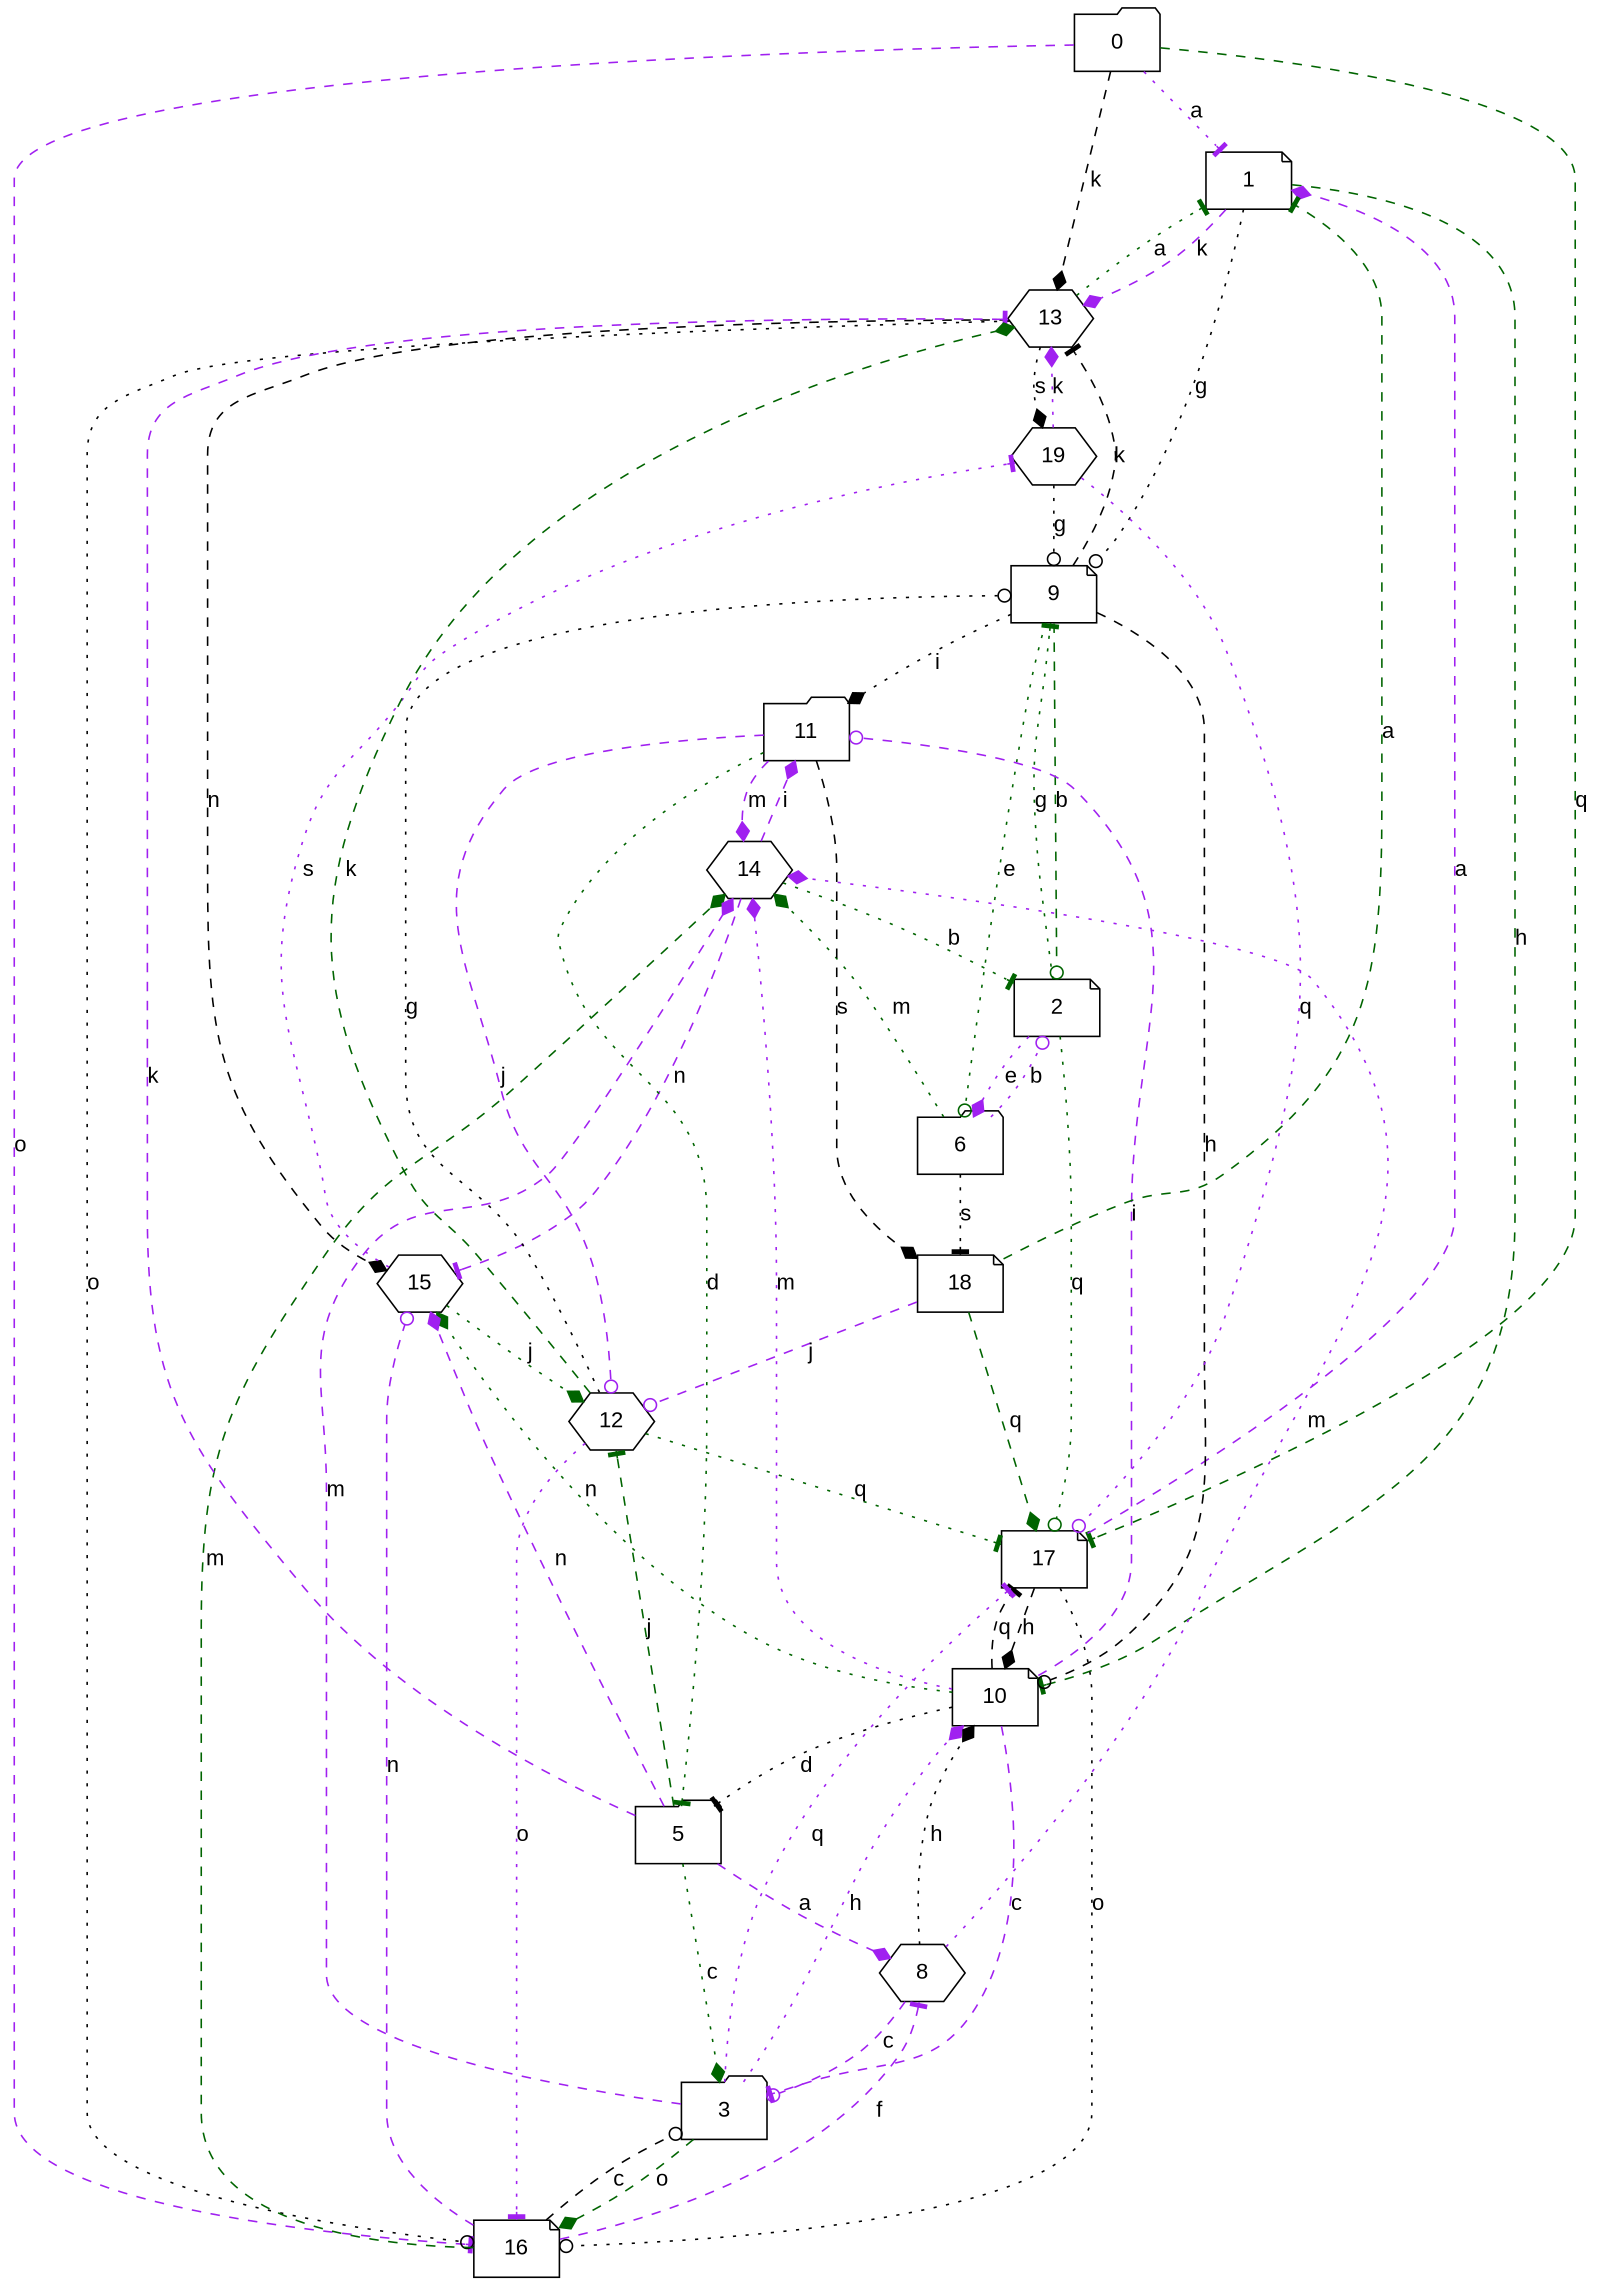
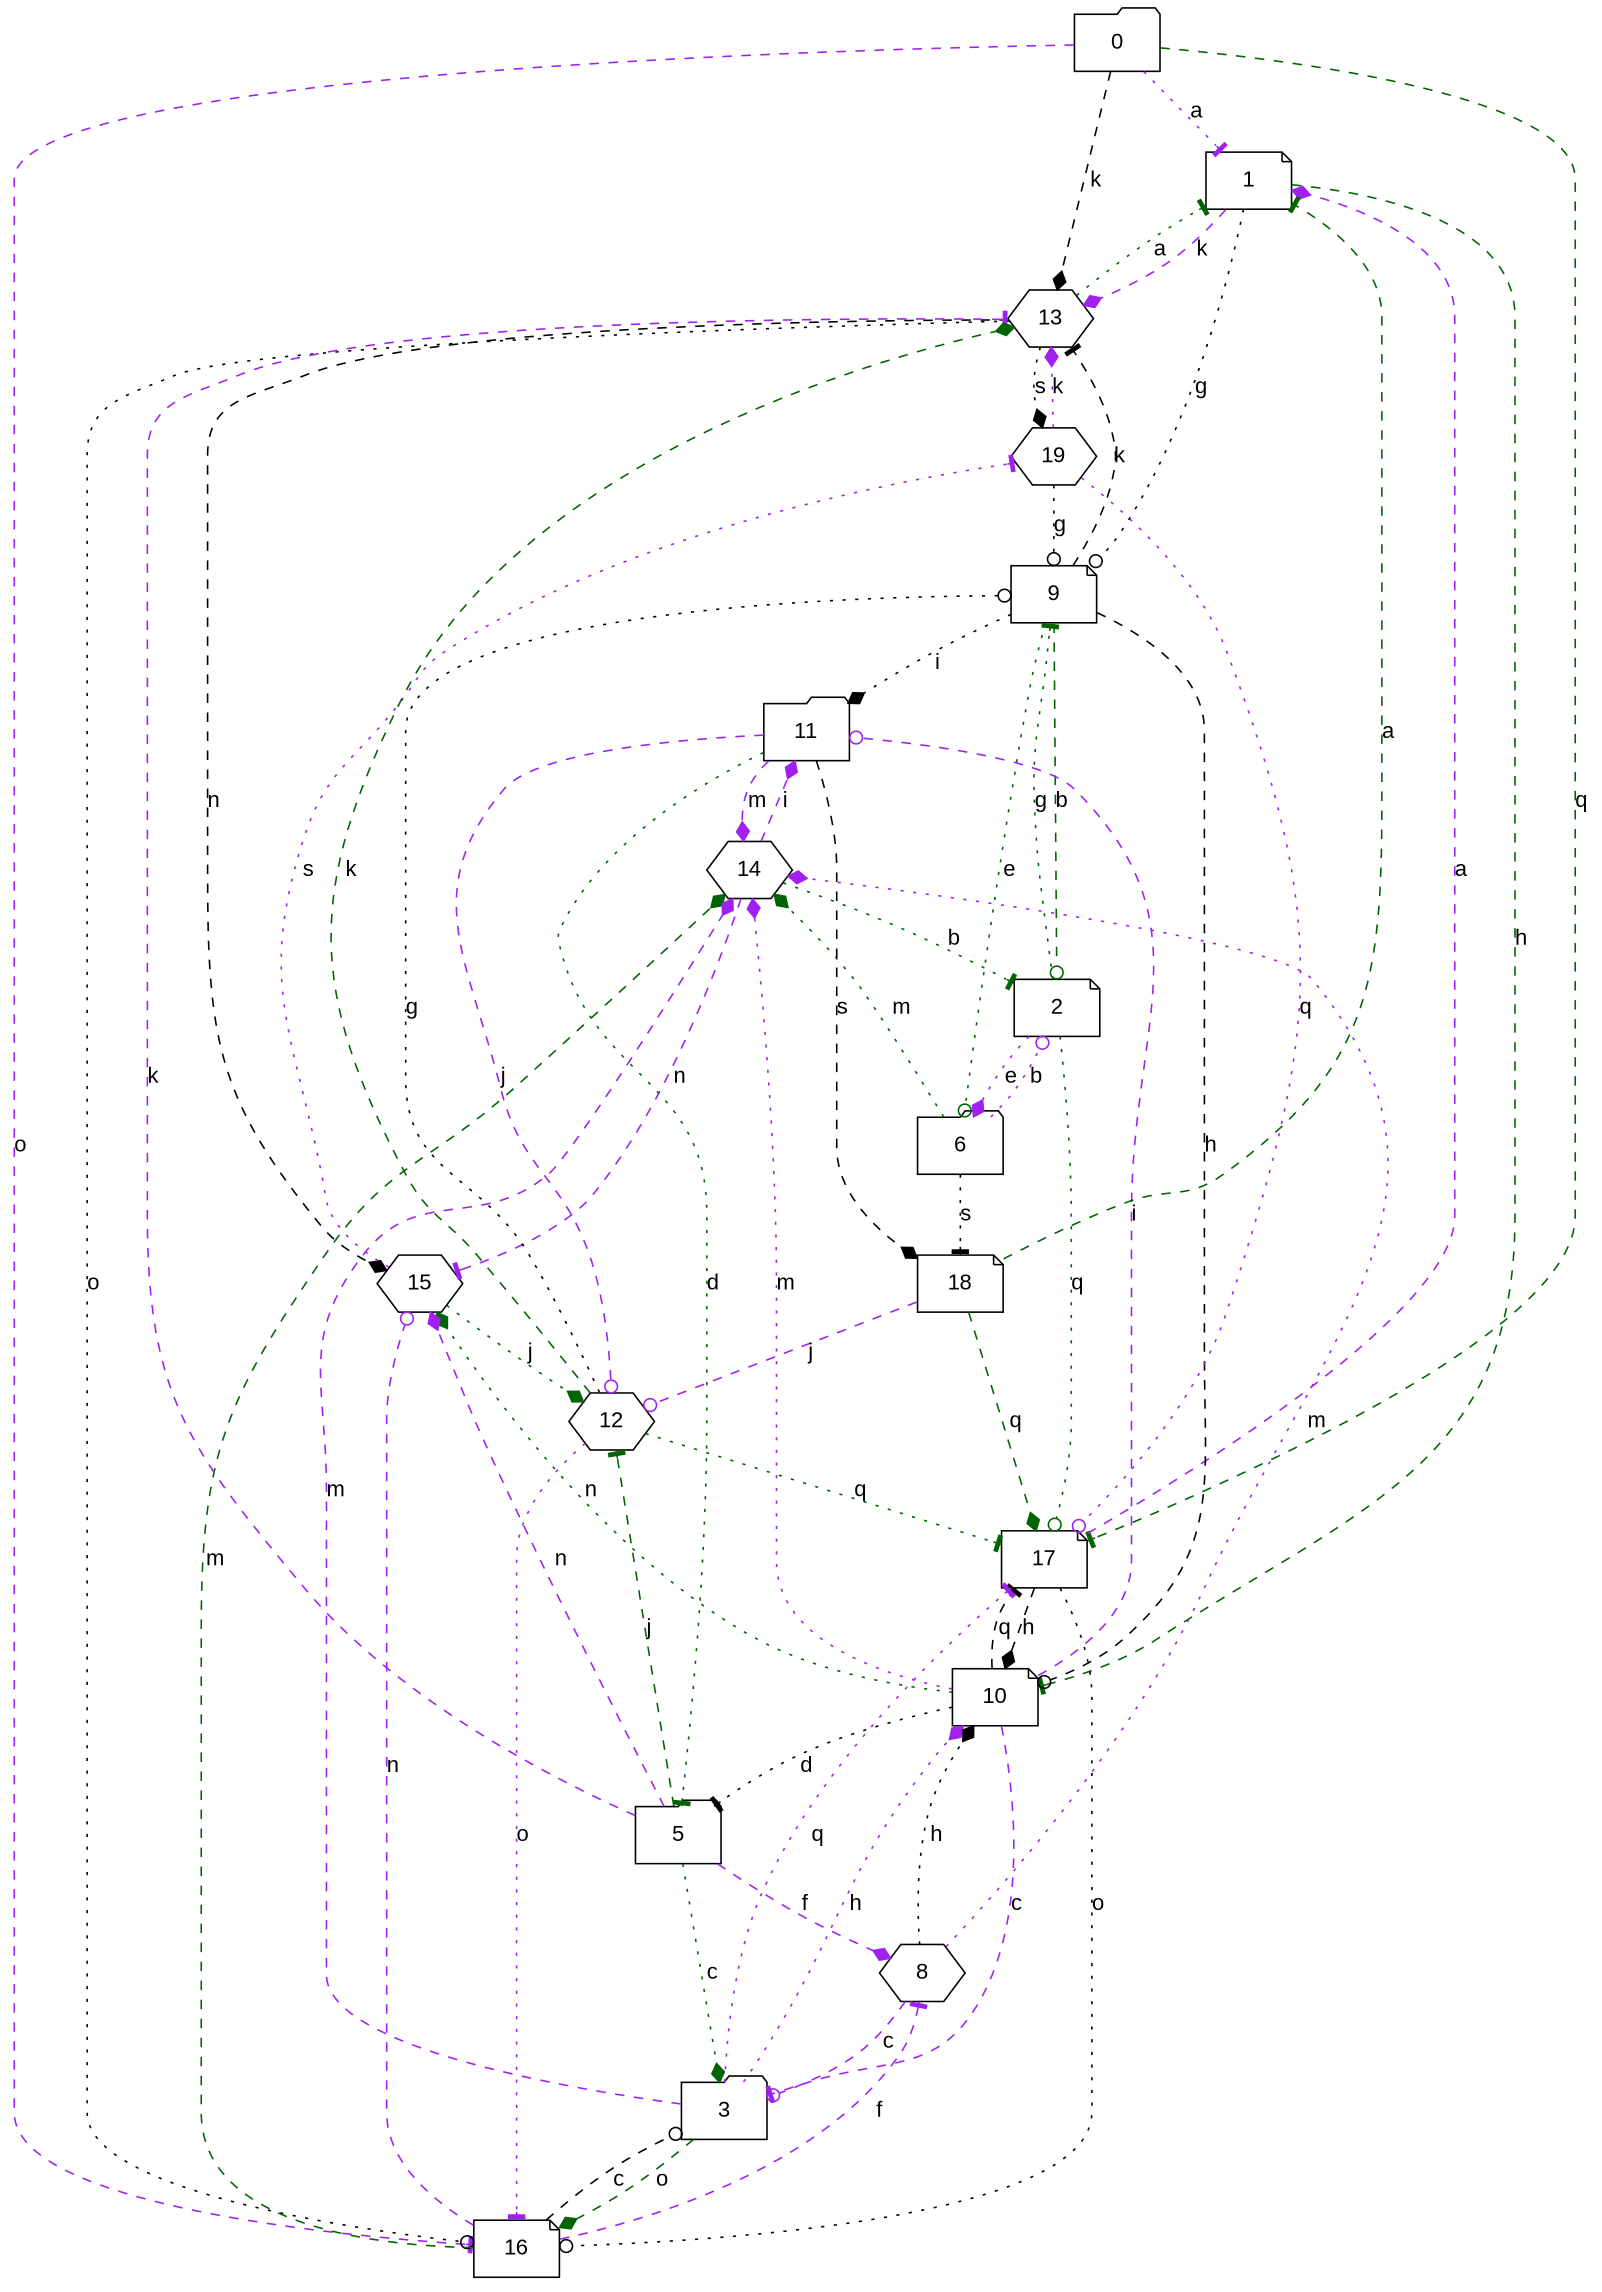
(805, 1904) -> (805, 1904)
